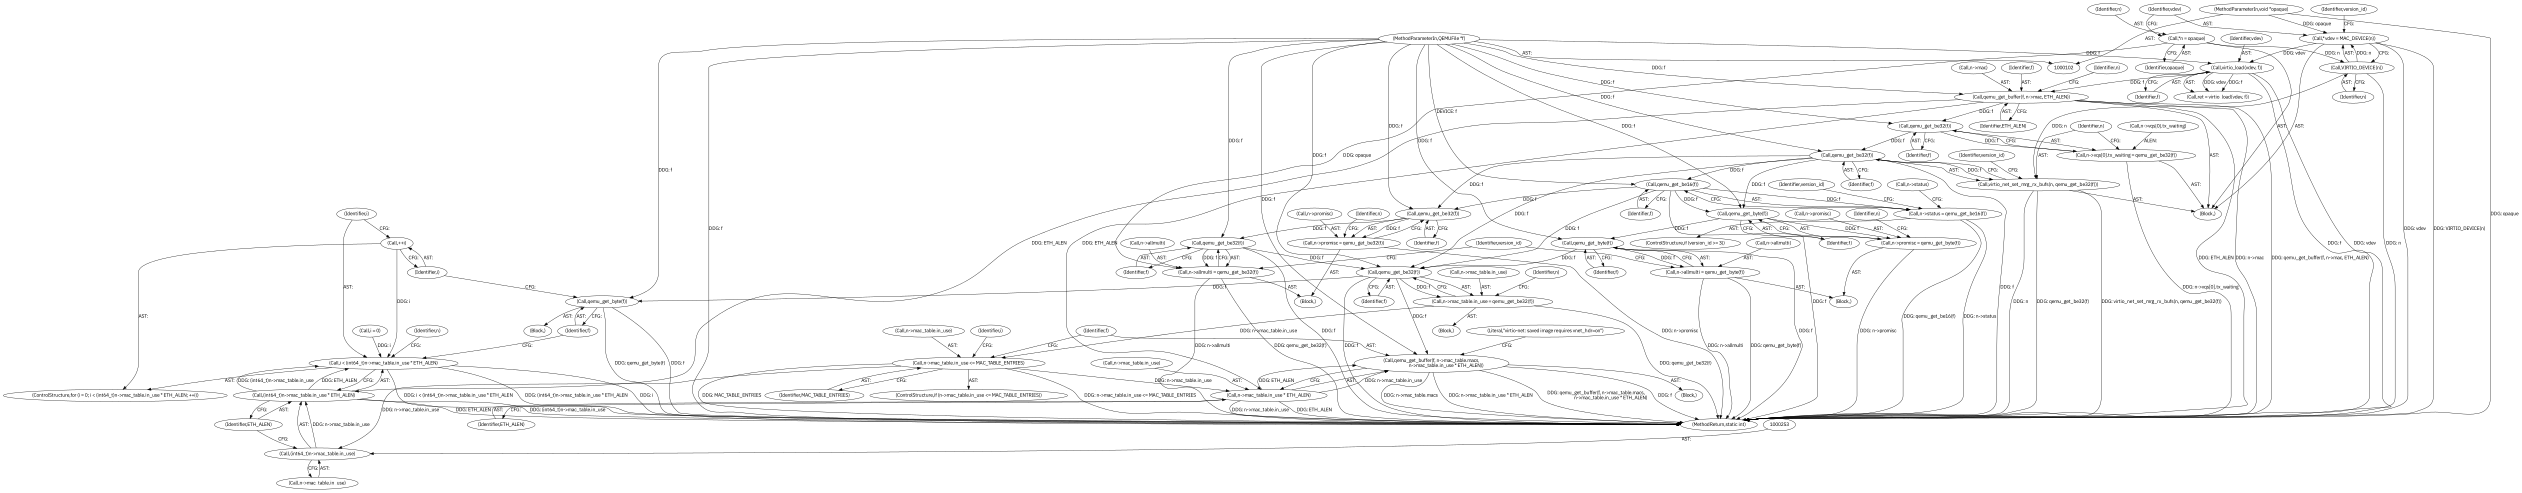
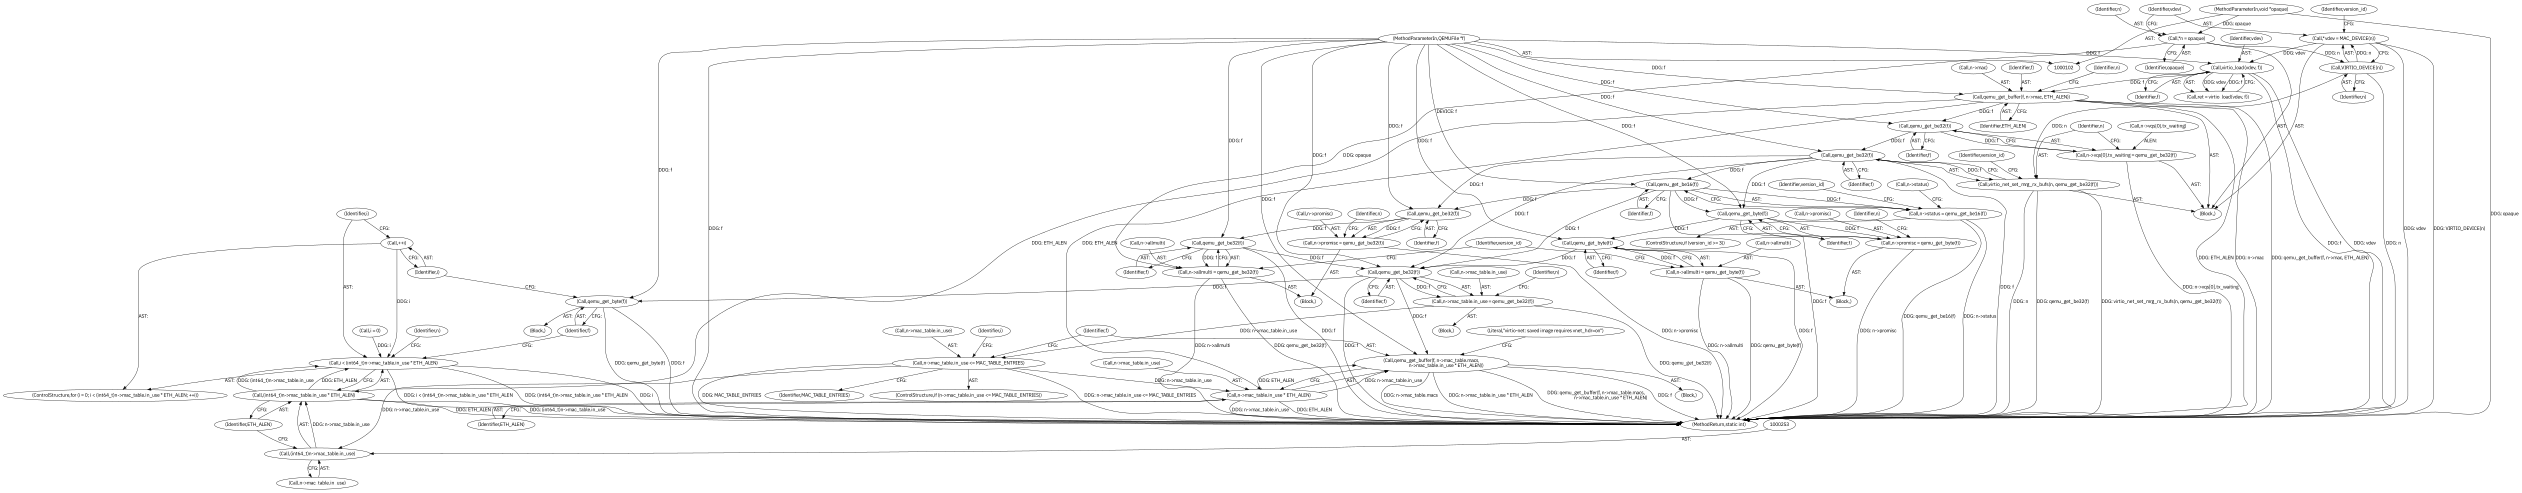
(2296, 24) -> (2220, 24)
none -> (2243, 86)
(872, 376) -> none
